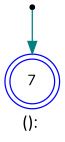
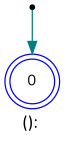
(32, 81) -> (32, 81)
